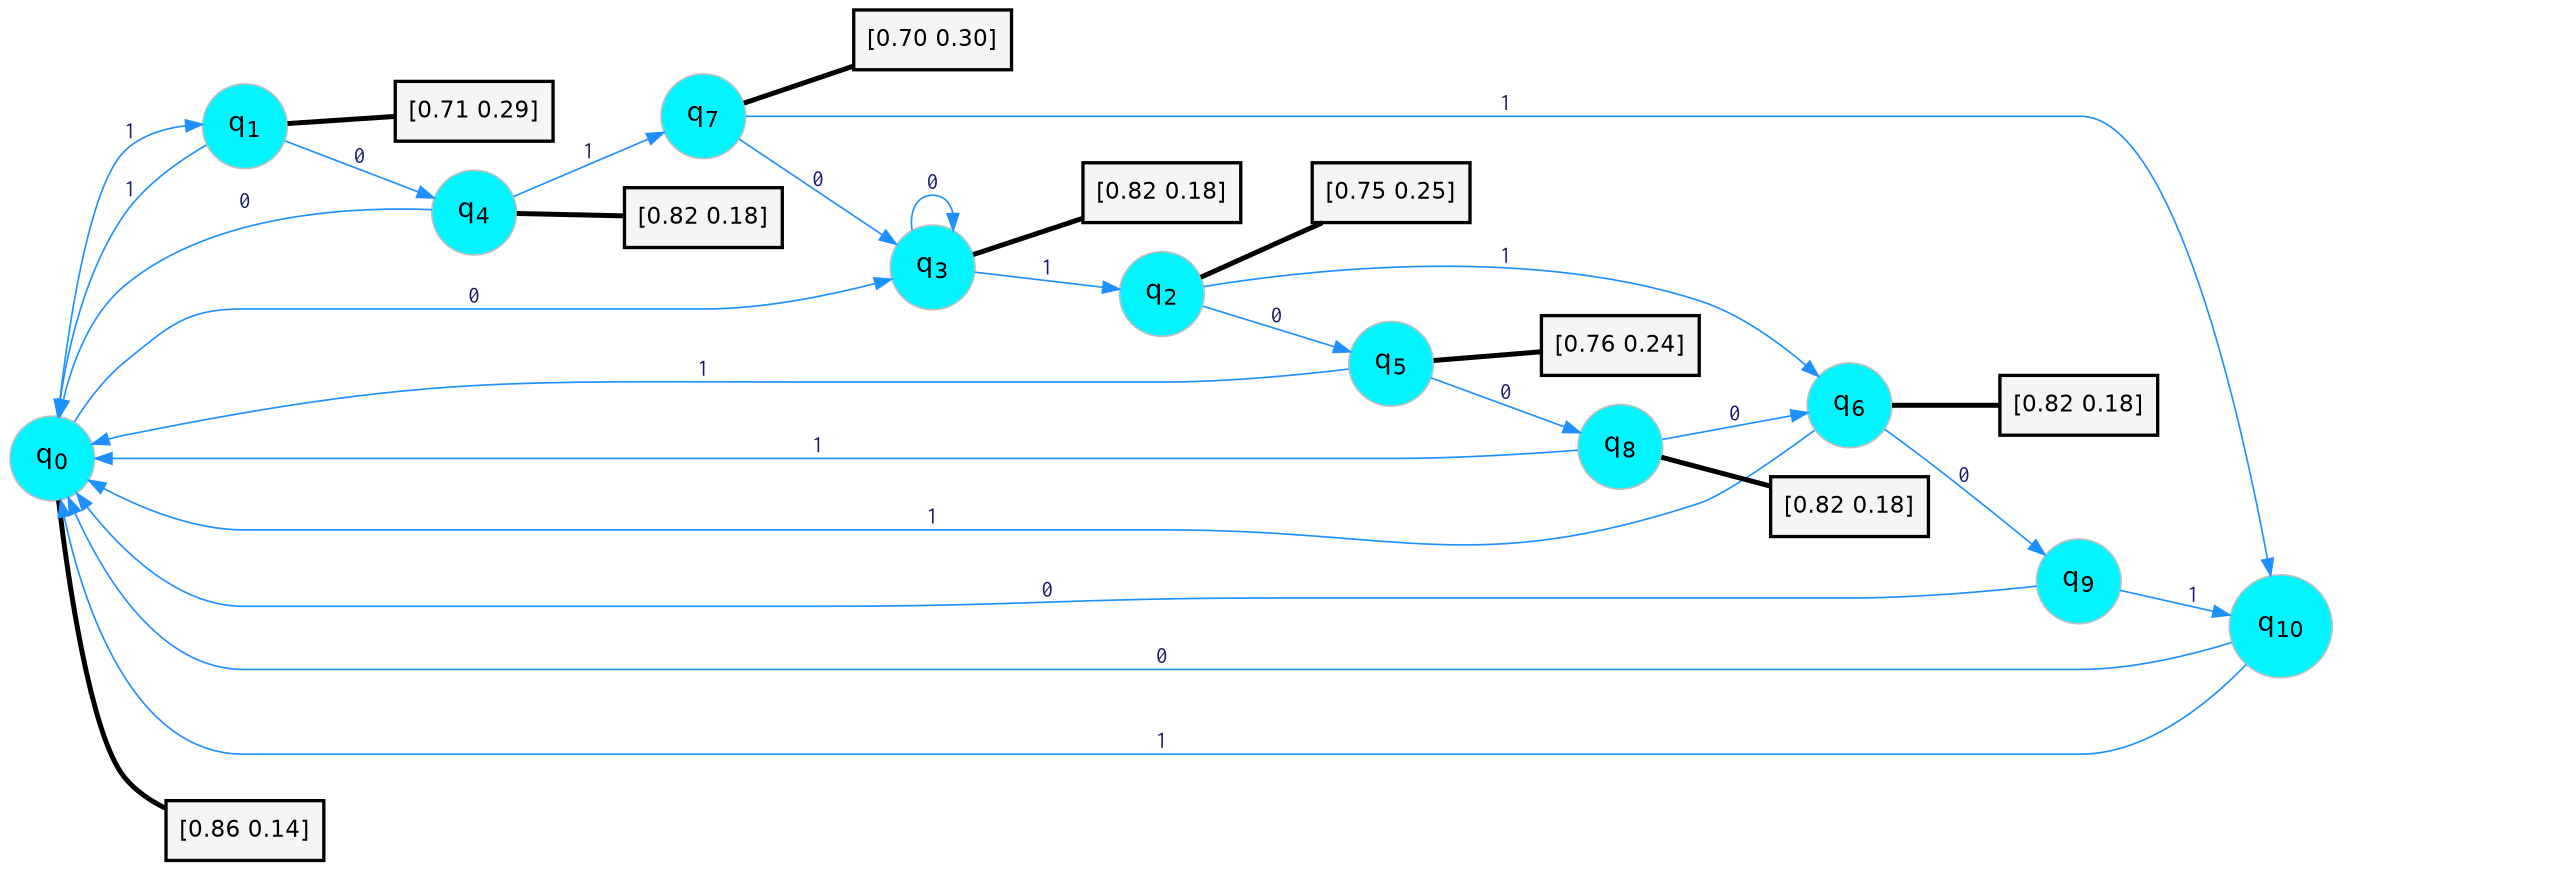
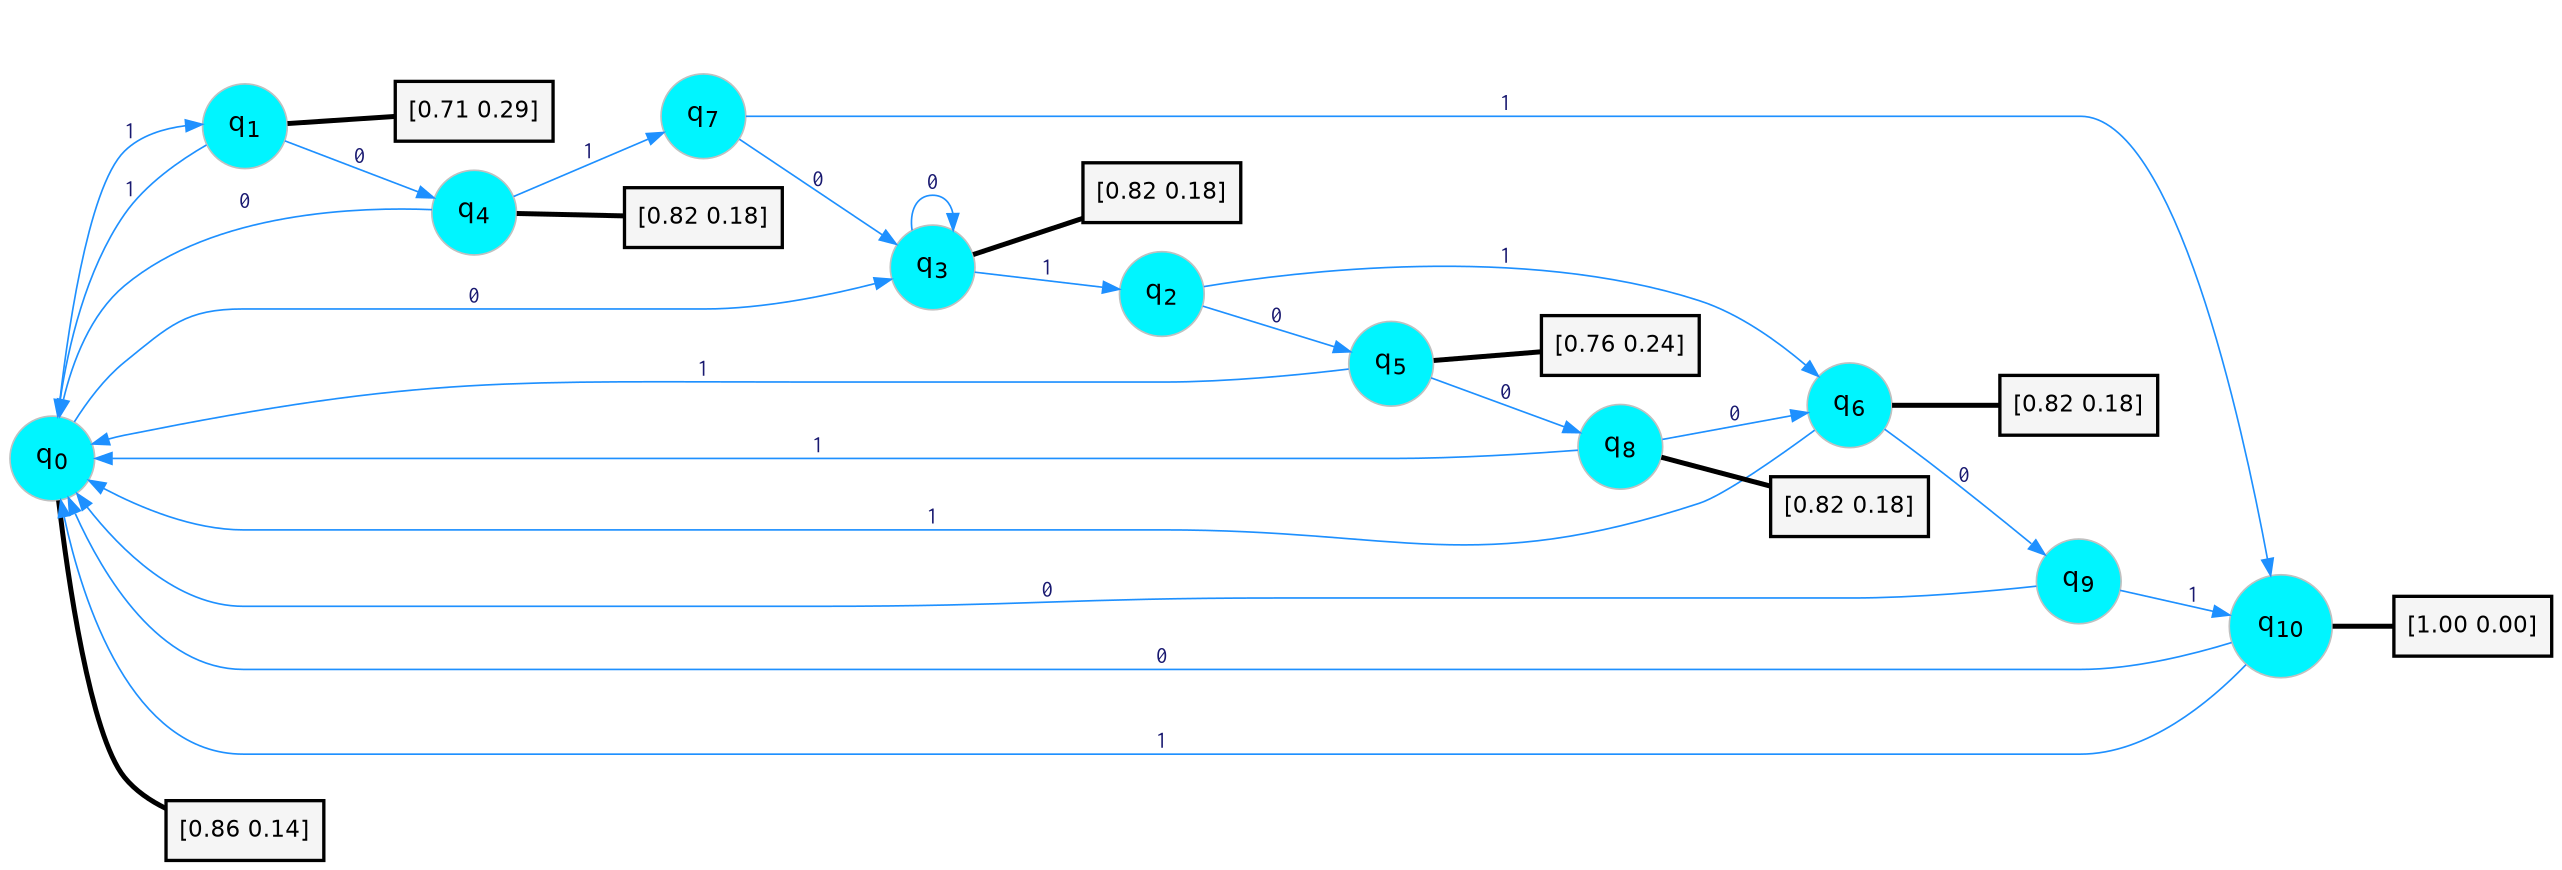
(933, 40) -> none
(1391, 193) -> none
none -> (2473, 626)
